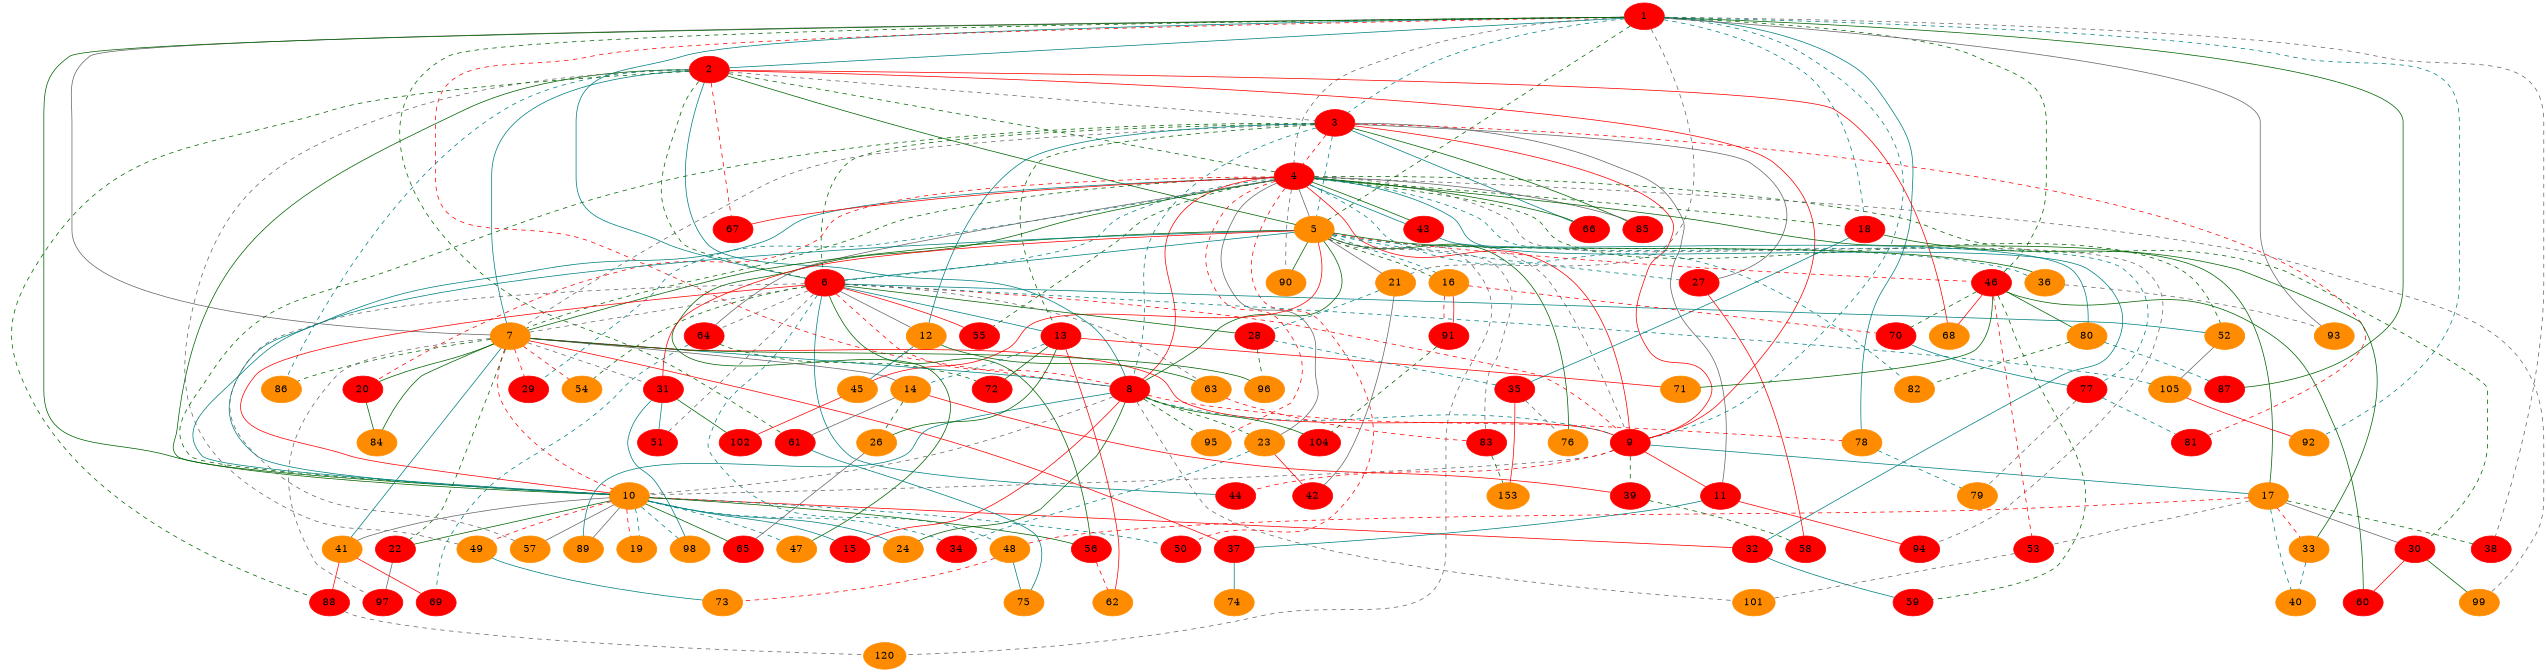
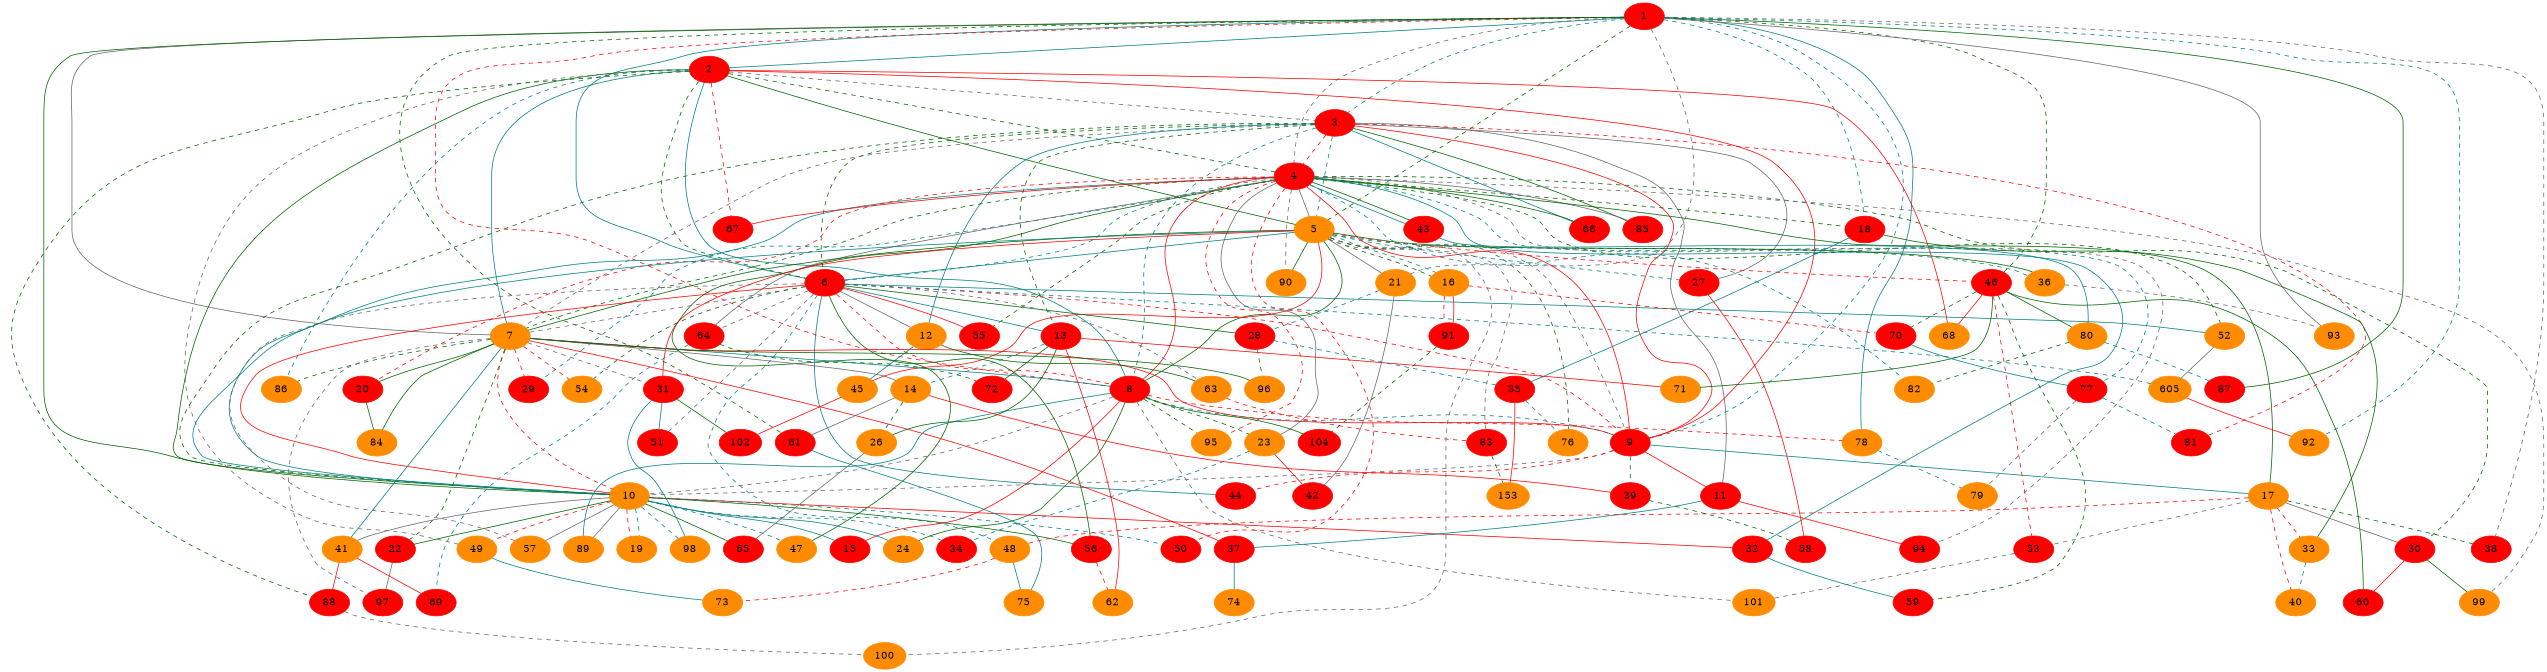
(1521, 275) -> (1521, 275)
(2170, 389) -> (2170, 389)
(2279, 550) -> (2279, 550)
(885, 656) -> (885, 656)
